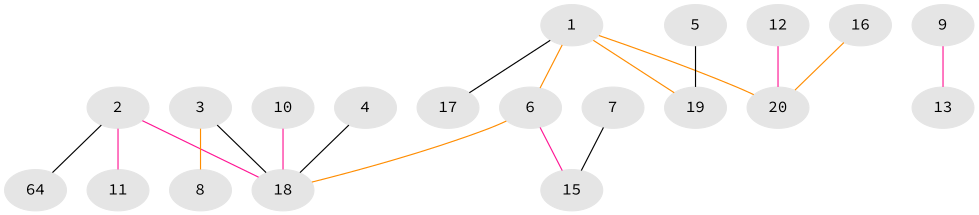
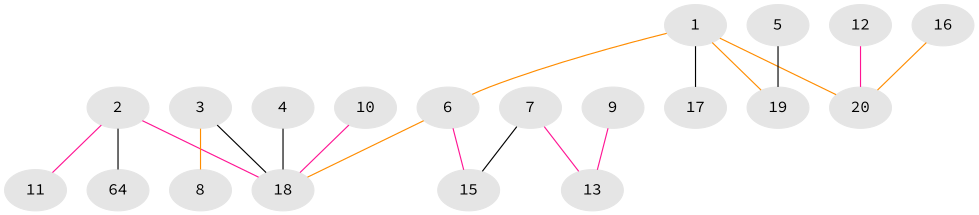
none -> (561, 149)
